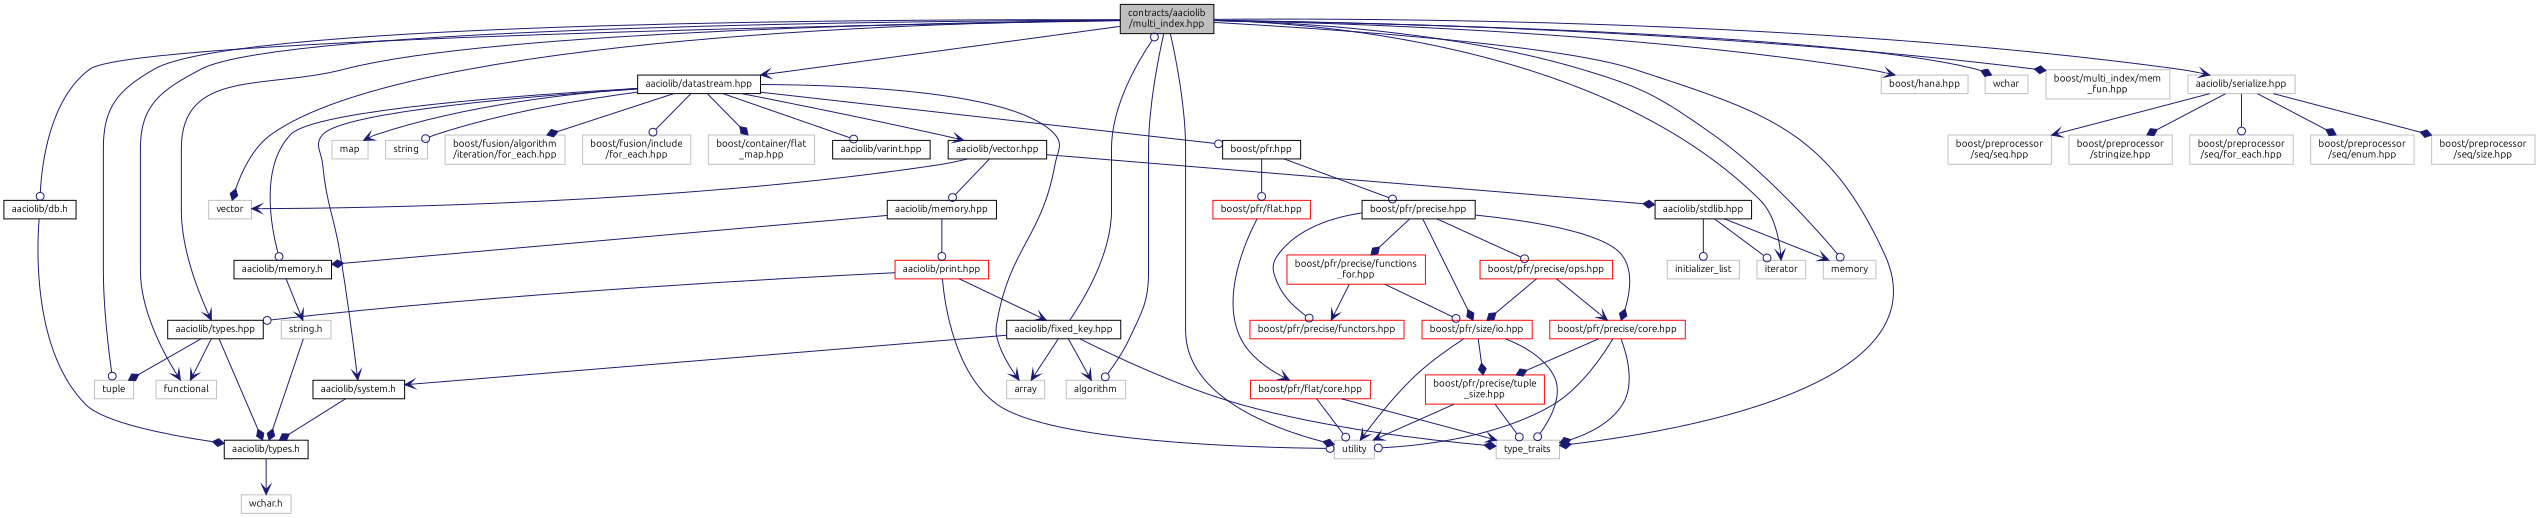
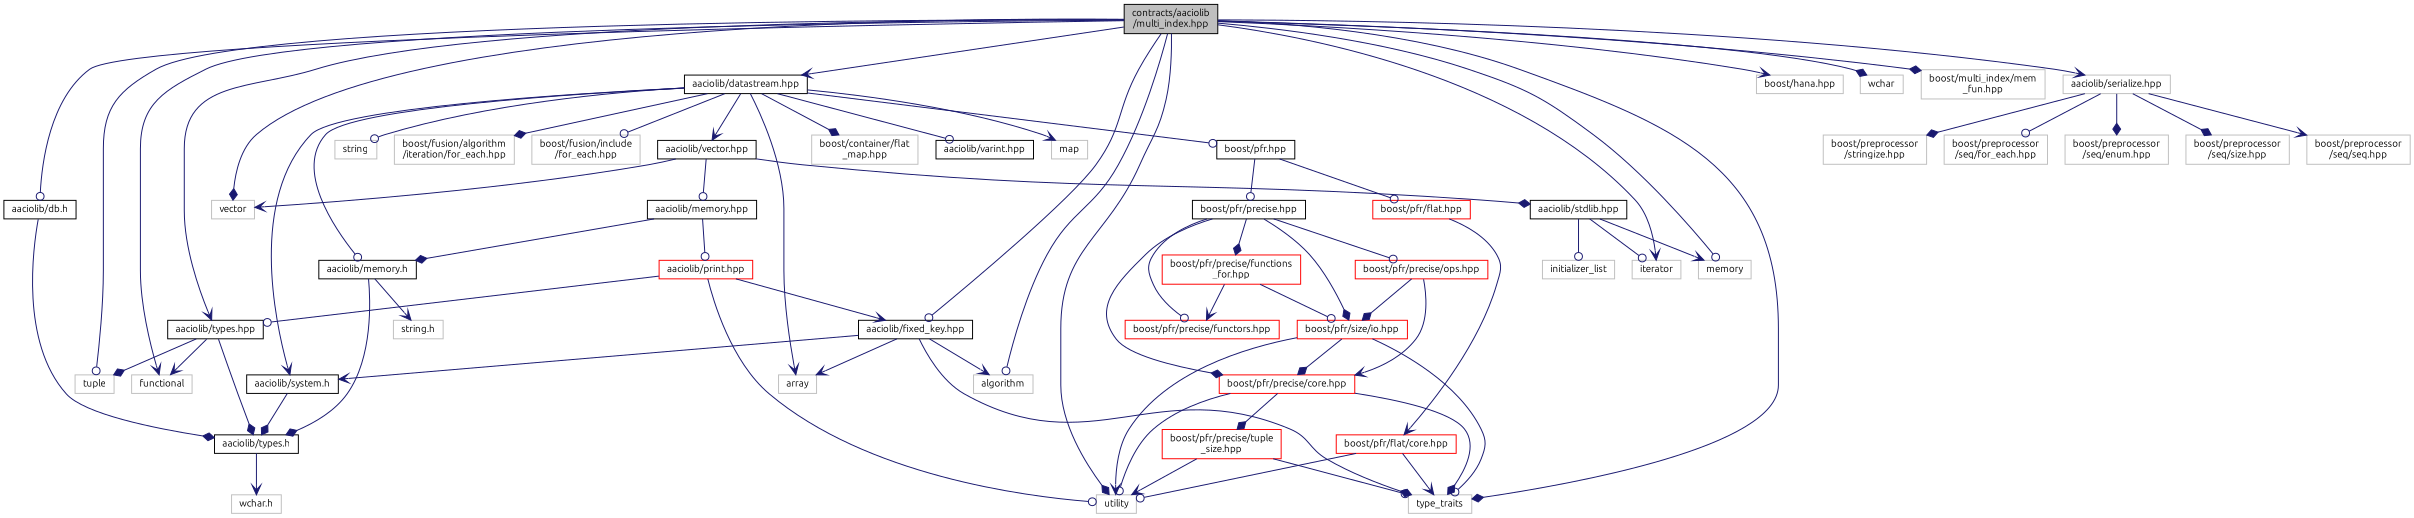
(1112, 181) -> (1071, 193)
(1480, 351) -> (1324, 353)
(288, 384) -> (360, 369)
